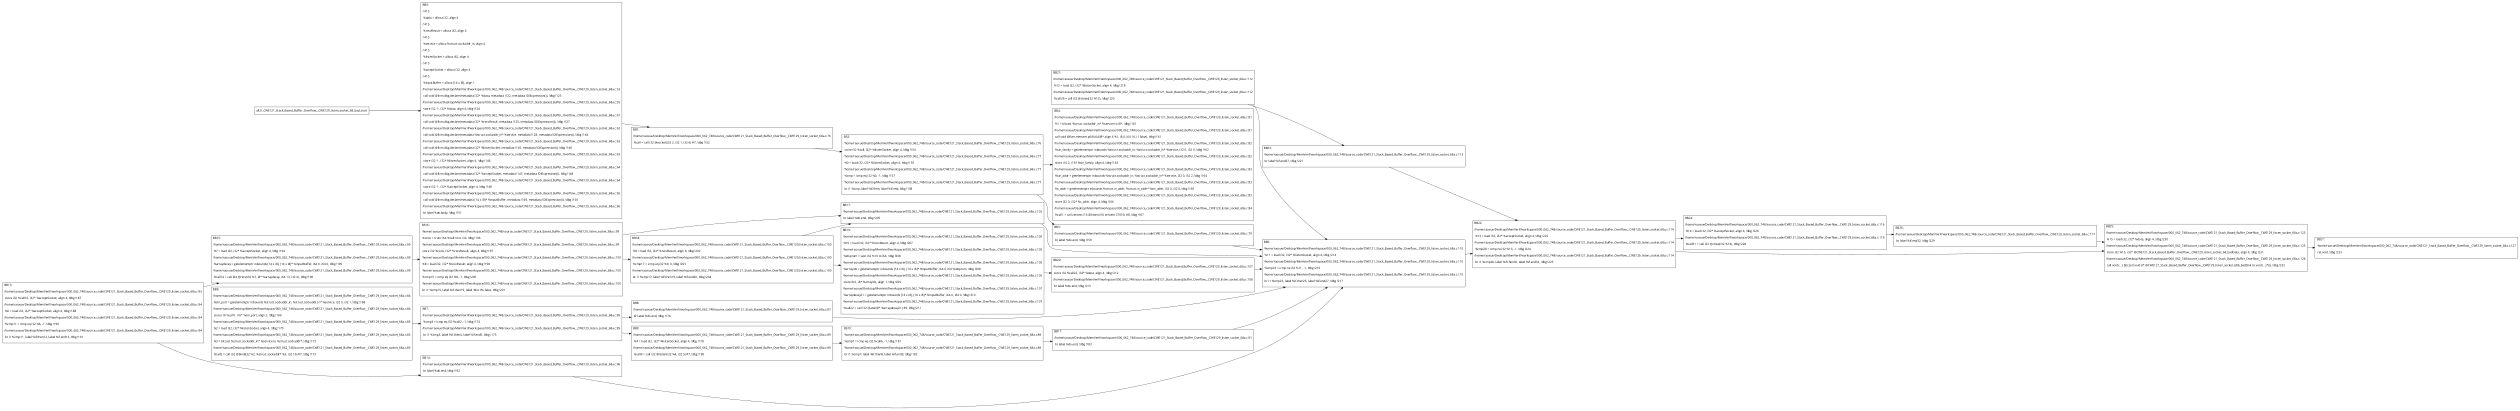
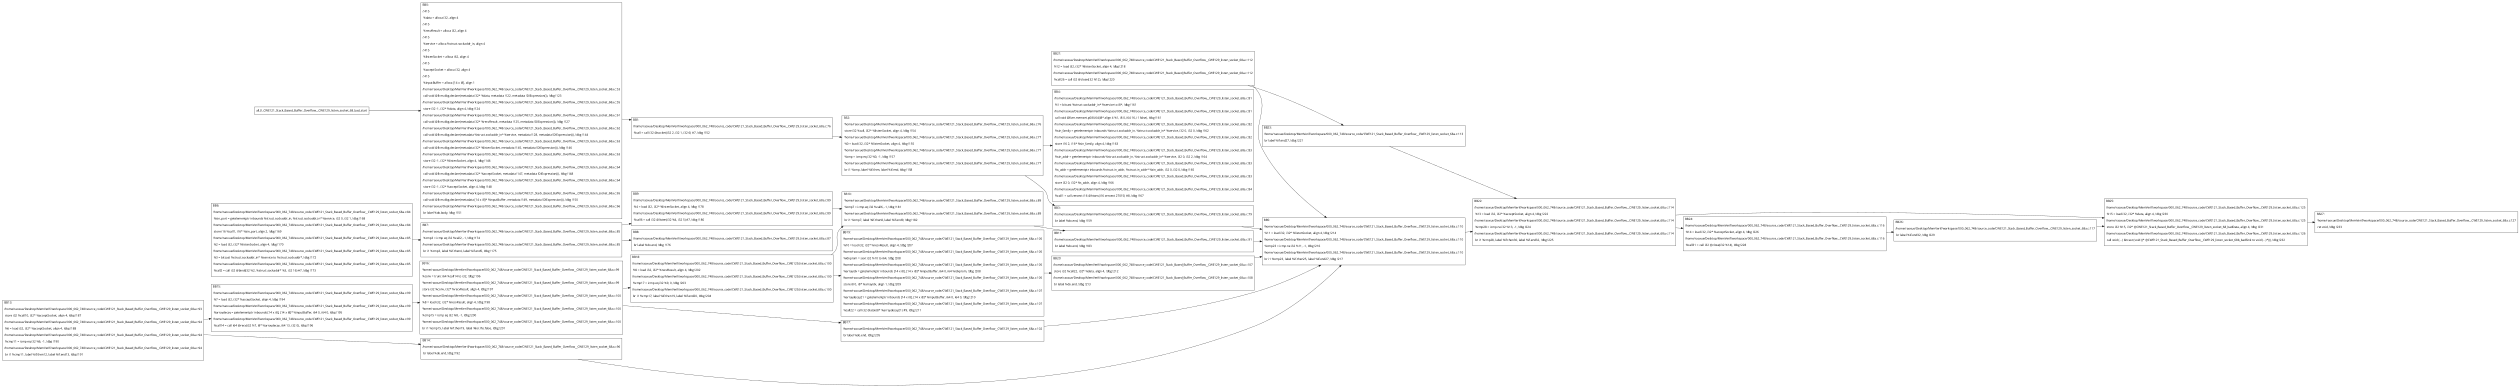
(825, 230) -> (837, 241)
(1059, 316) -> none
